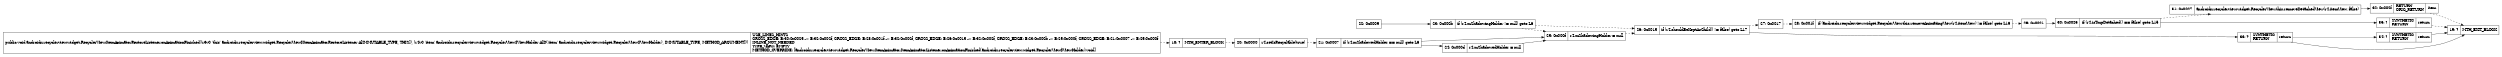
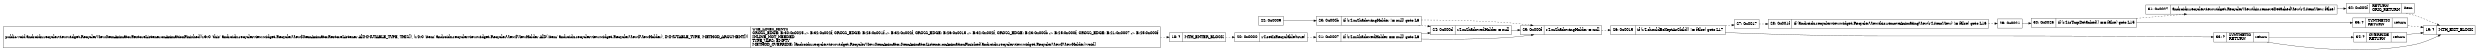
(1584, 27) -> (1423, 26)
(2403, 35) -> (2379, 35)
